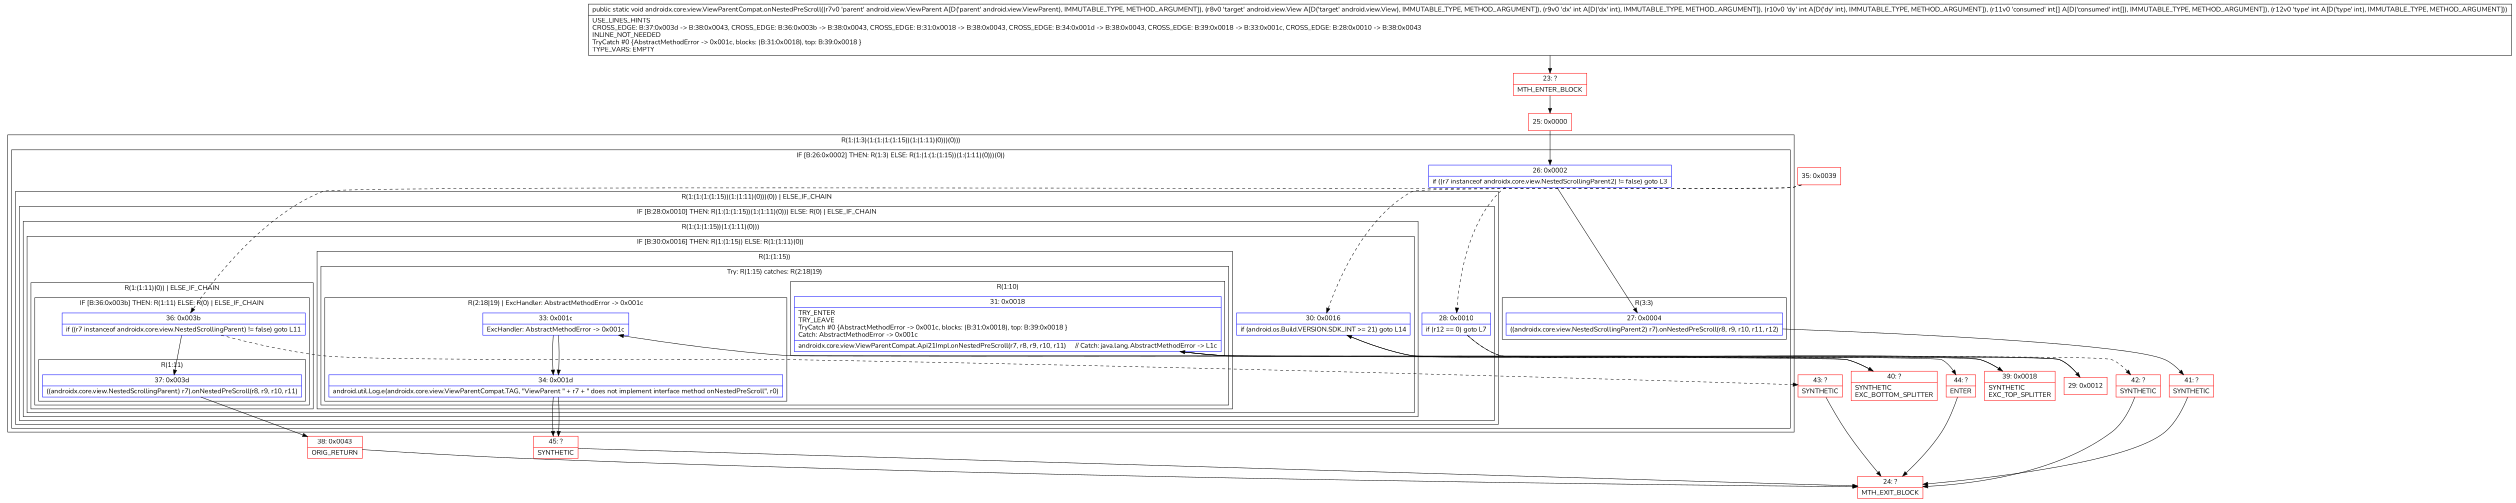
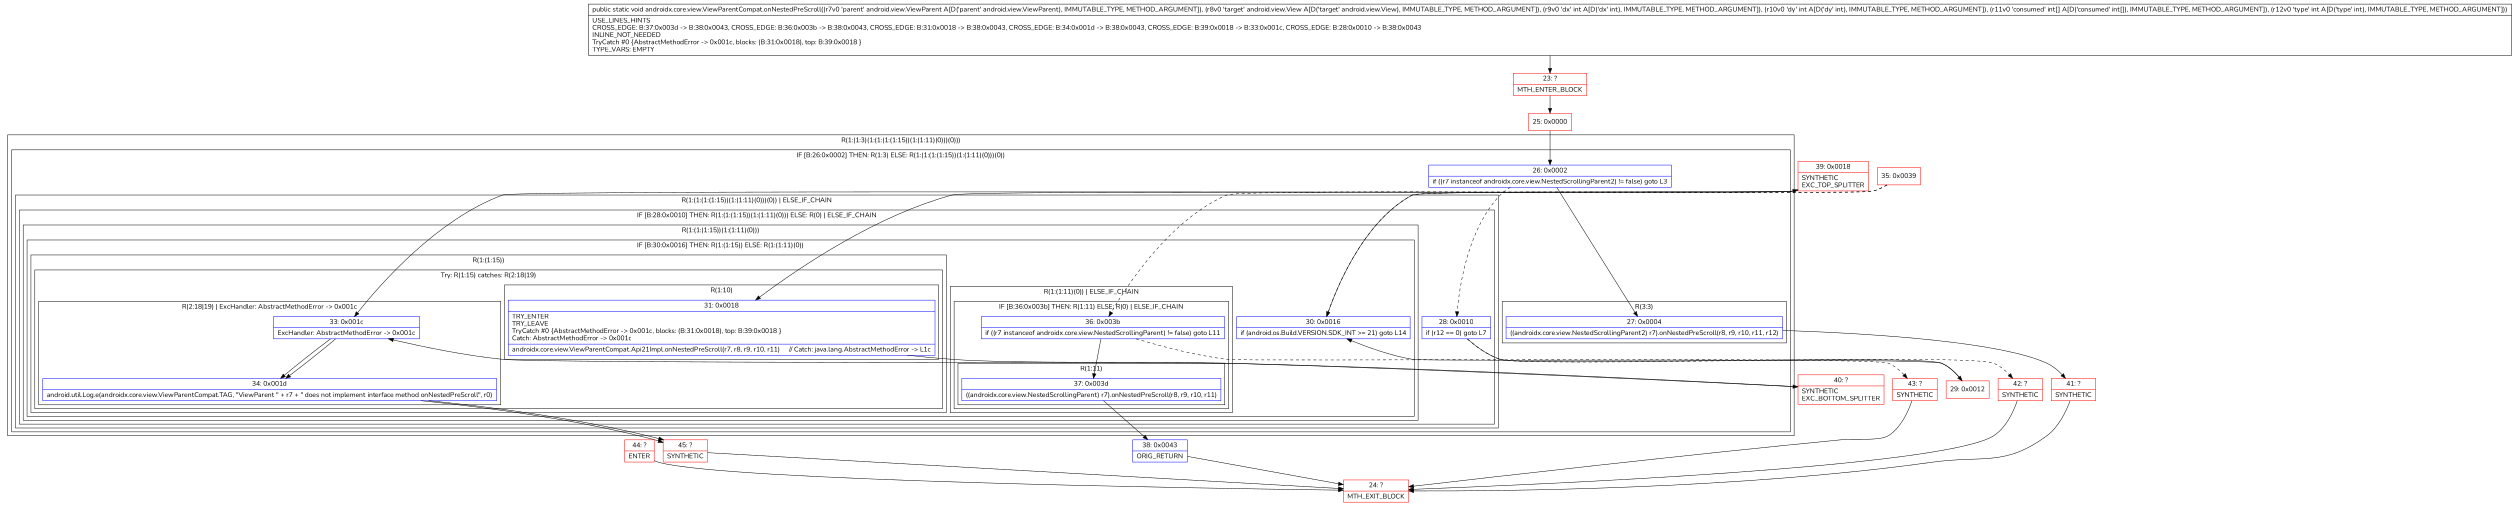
none -> (945, 192)
(1569, 356) -> none
(335, 447) -> (1160, 451)
